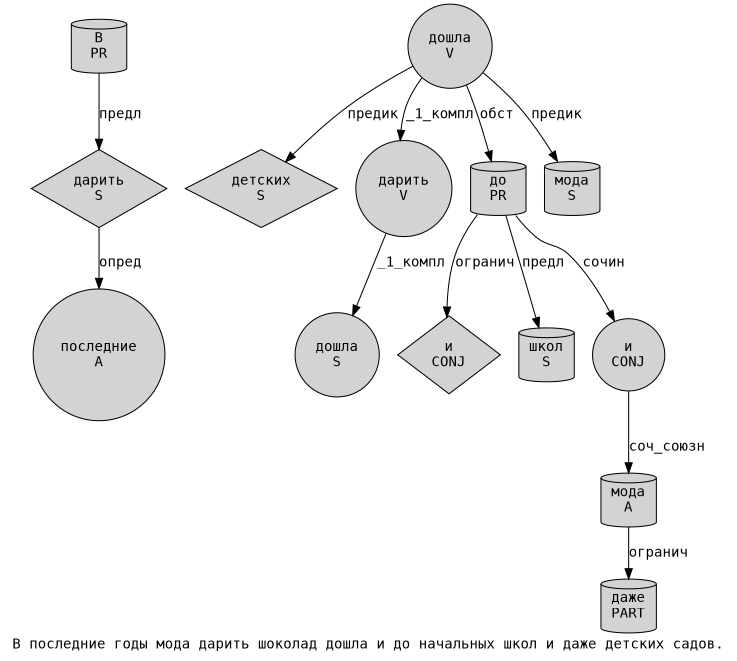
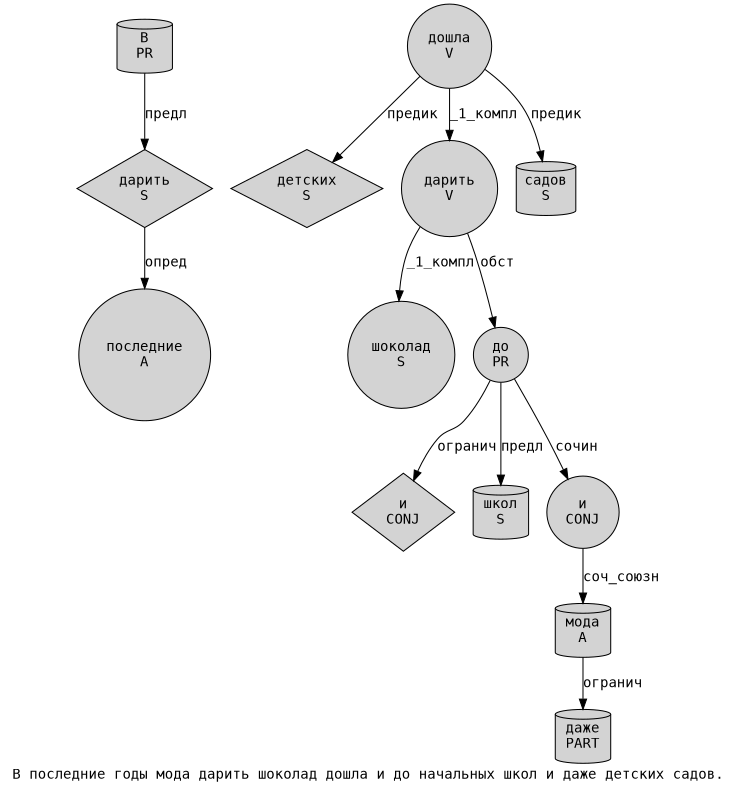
(478, 118) -> (481, 275)
(498, 189) -> (501, 355)
(572, 189) -> (546, 189)
(337, 355) -> (401, 355)
